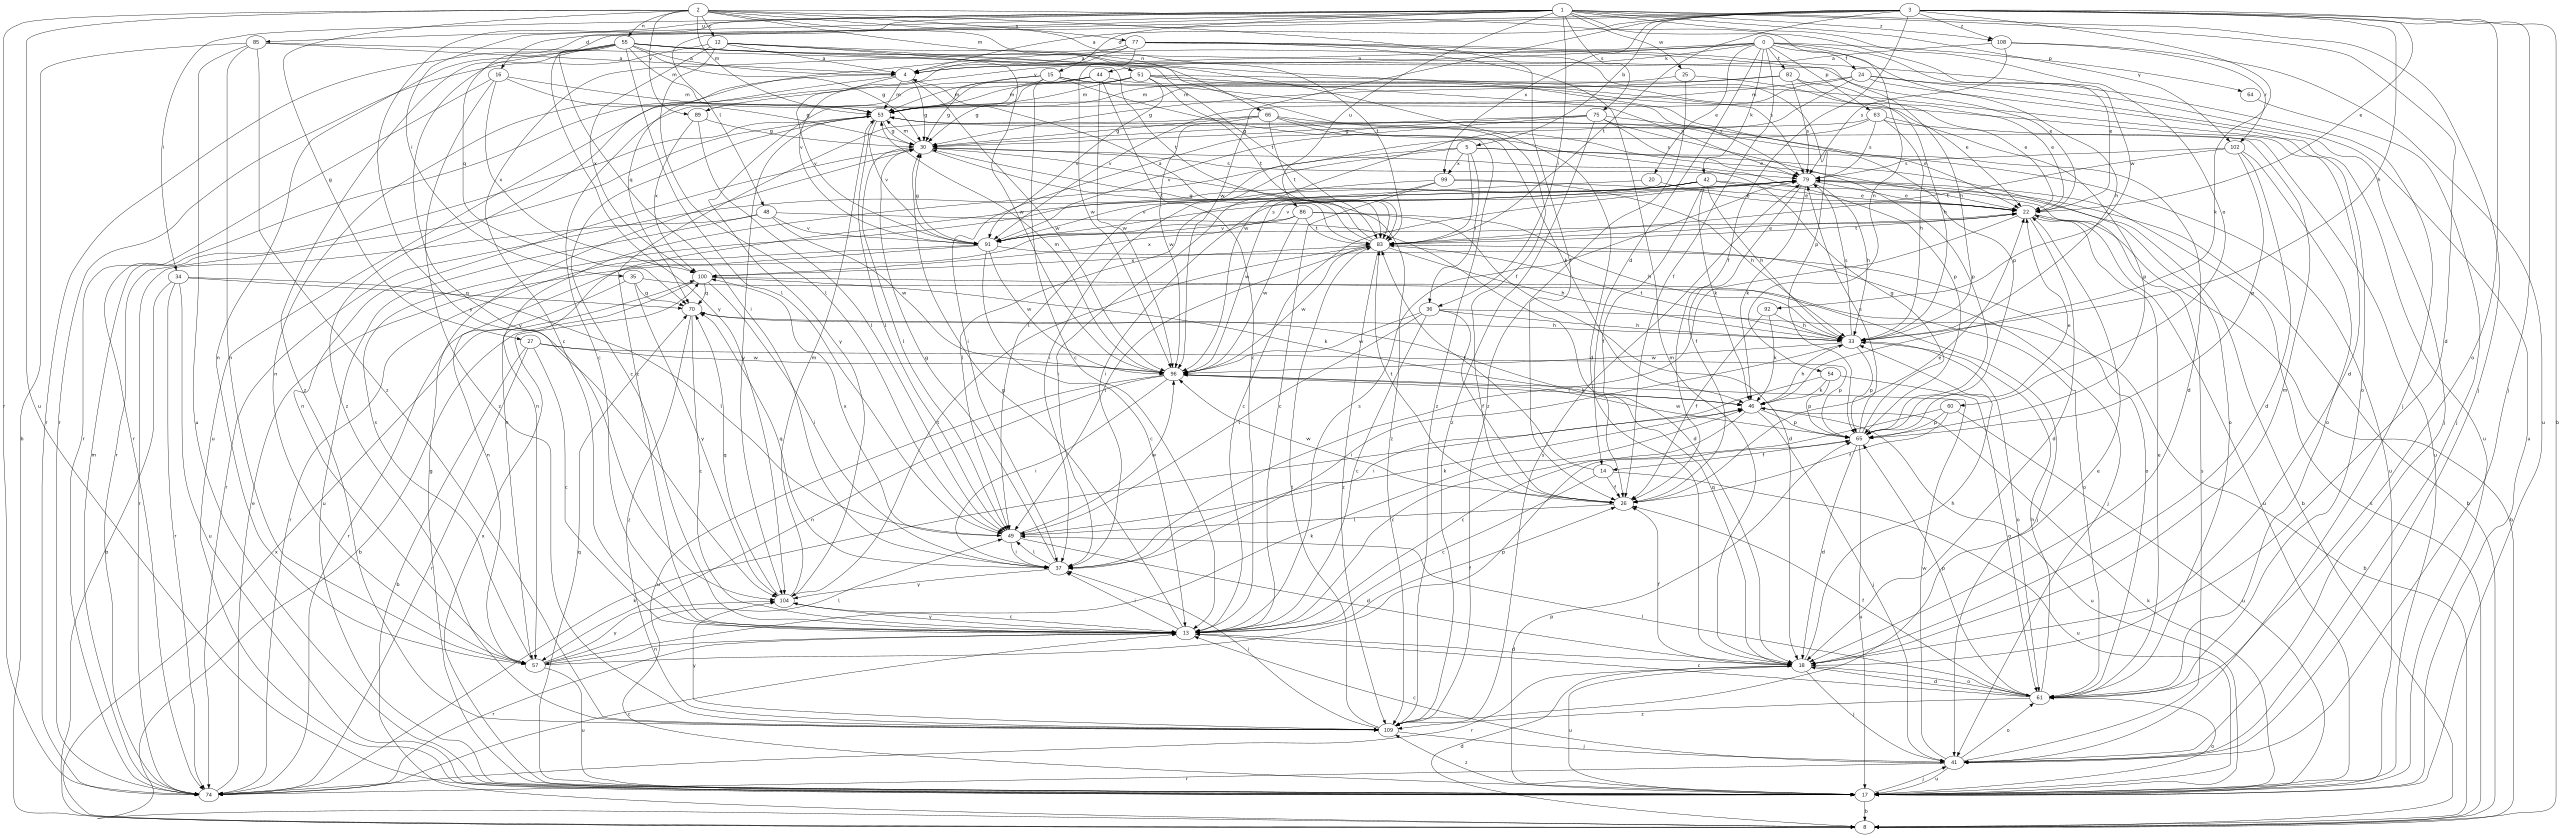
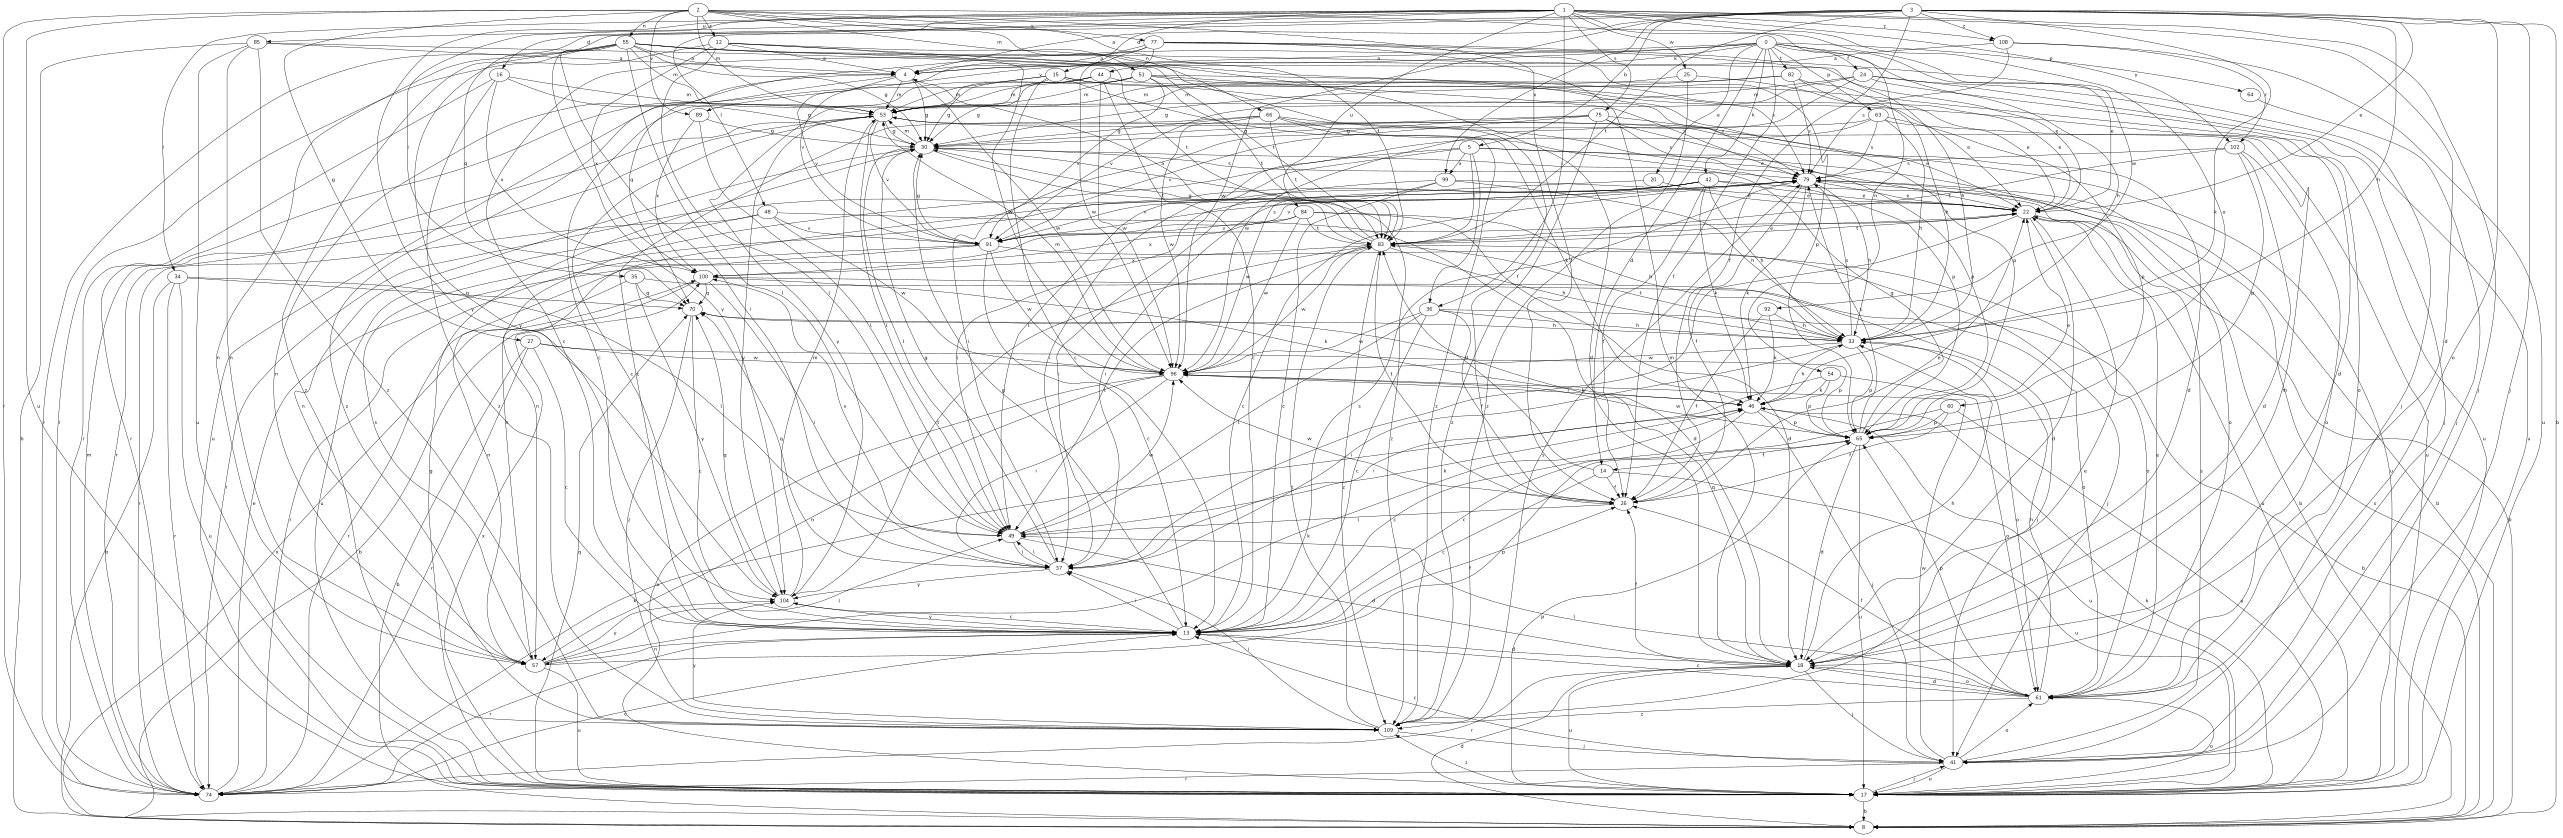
(1303, 212) -> (1304, 212)
(1465, 358) -> (1466, 358)
